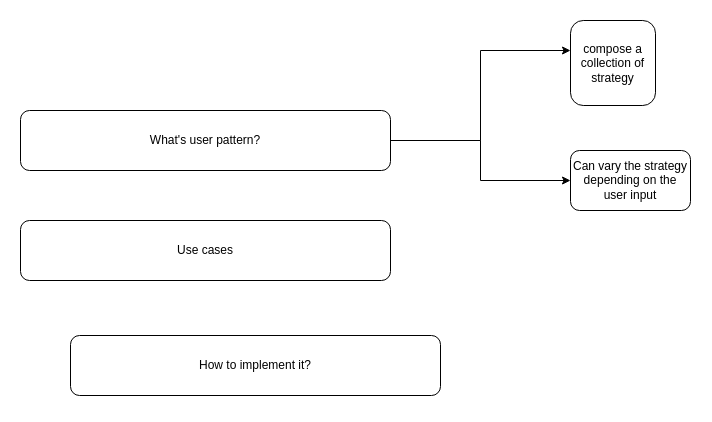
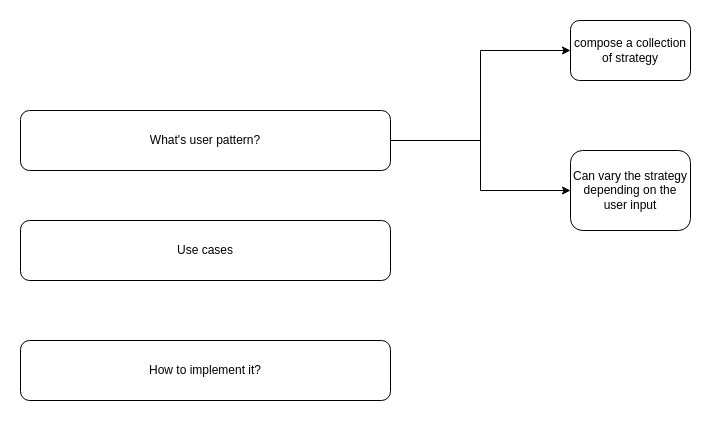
(613, 63) -> (631, 51)
(631, 181) -> (631, 191)
(256, 366) -> (206, 371)
